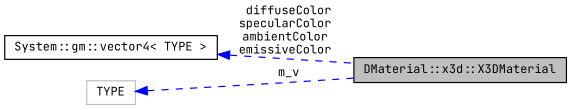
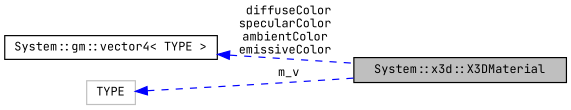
(460, 70) -> (460, 70)
